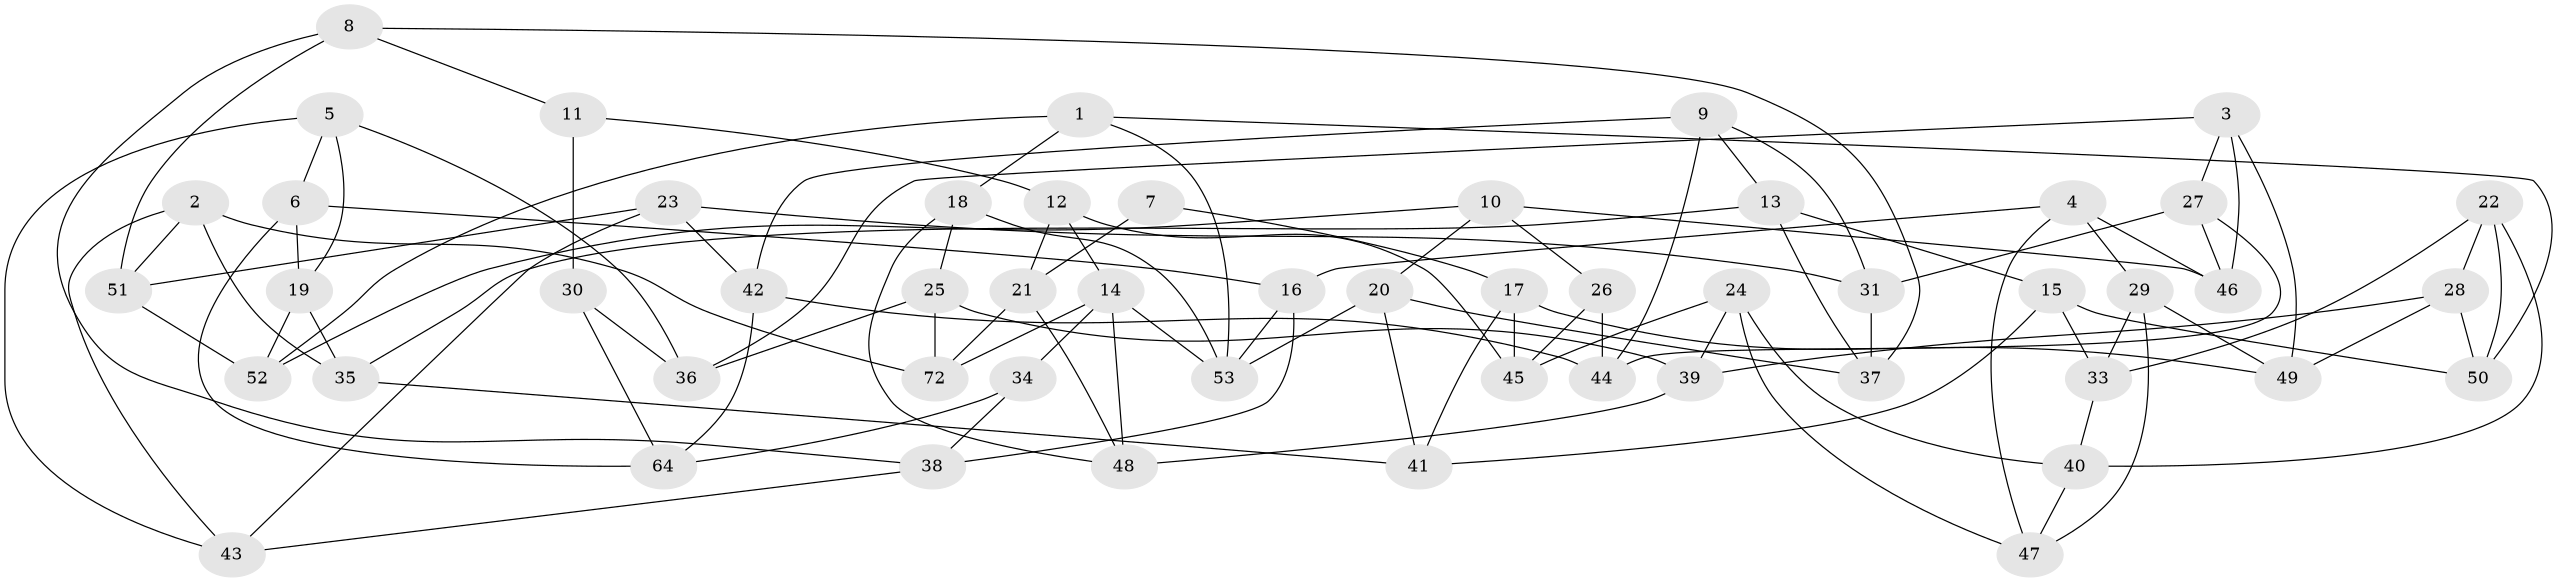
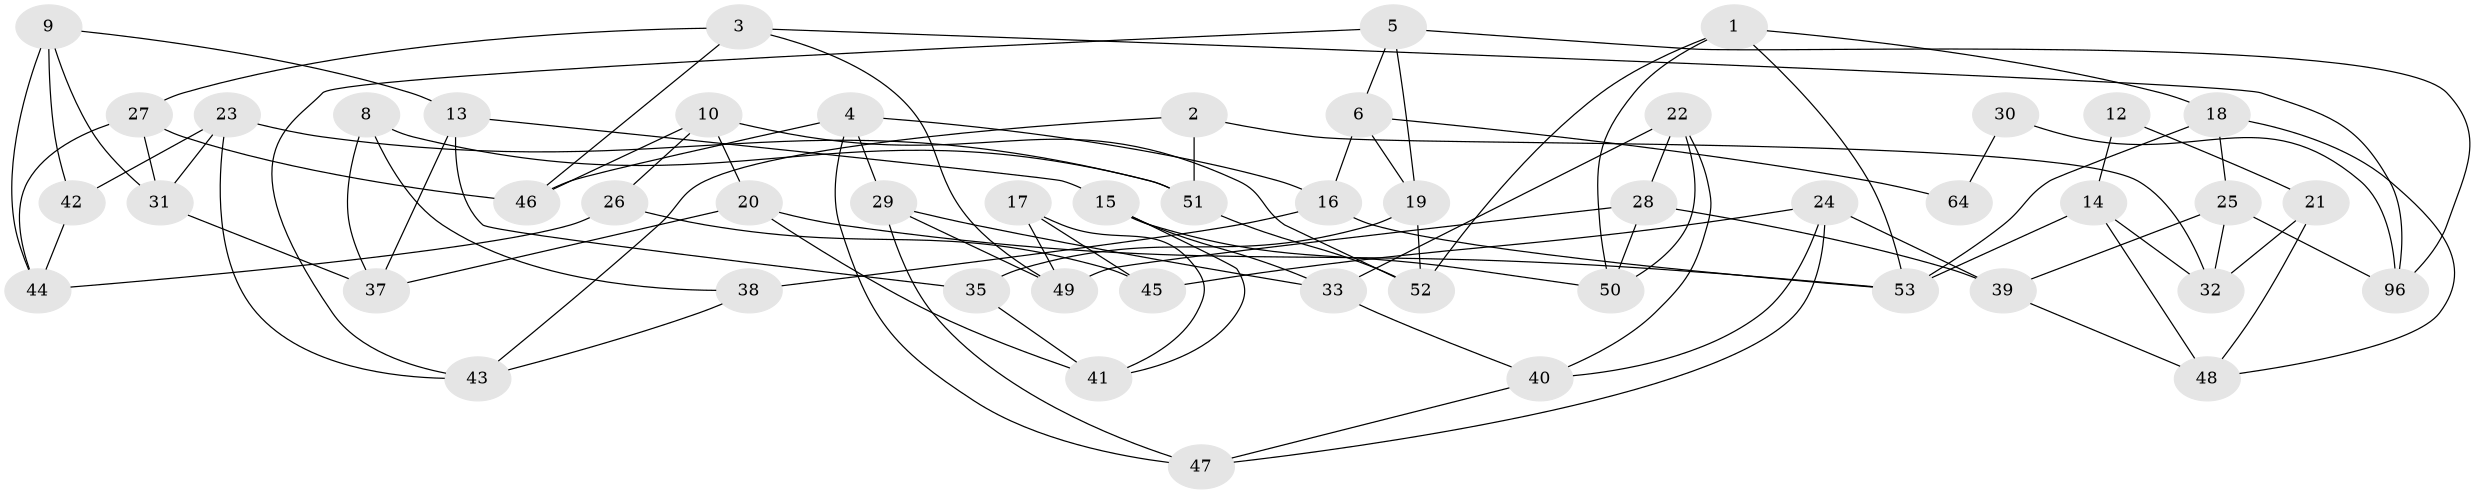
(573, 115) -> none
(1151, 203) -> none
(1425, 270) -> none
(249, 305) -> none
(687, 379) -> (2396, 291)
(935, 379) -> (2211, 291)
(1023, 379) -> none
(736, 390) -> none
